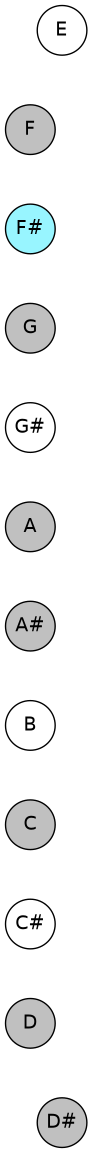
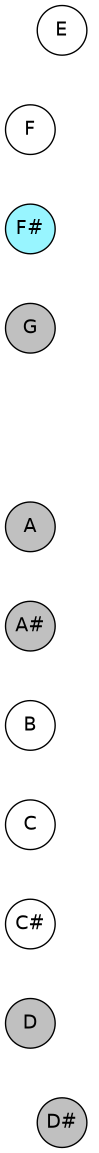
(30, 130) -> (30, 130)
(30, 428) -> none
(30, 825) -> (30, 825)
